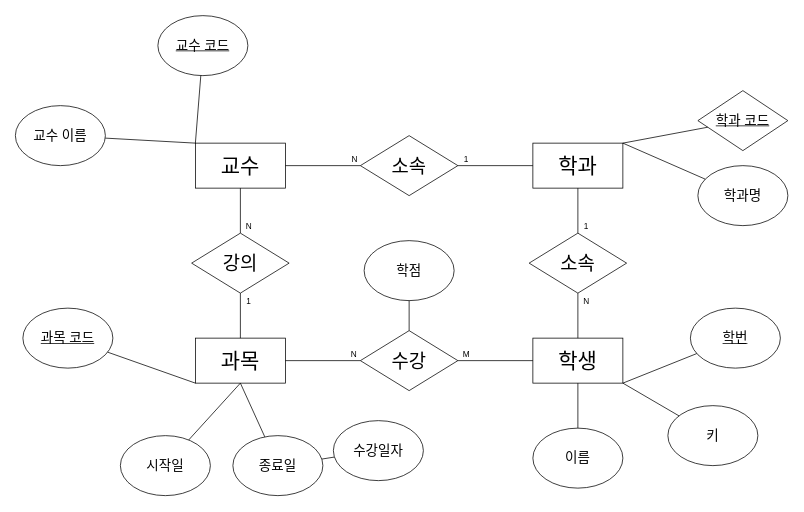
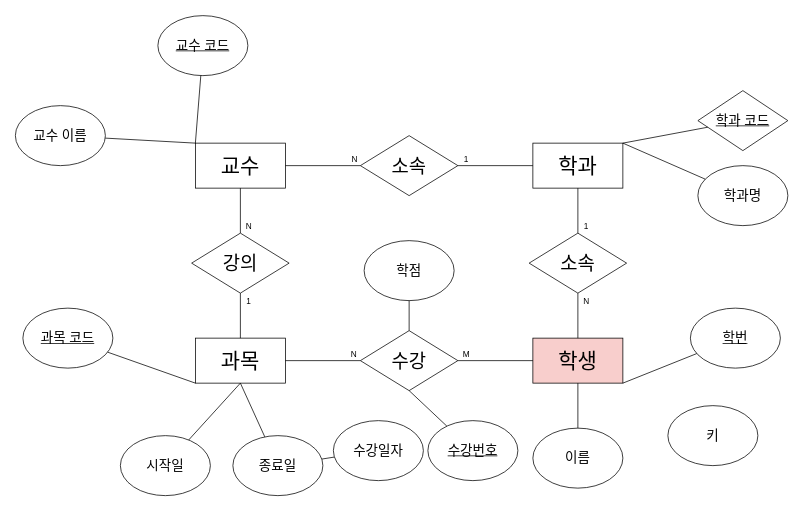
(578, 360) -> (578, 360)
(651, 399) -> none
none -> (428, 408)
none -> (473, 450)
